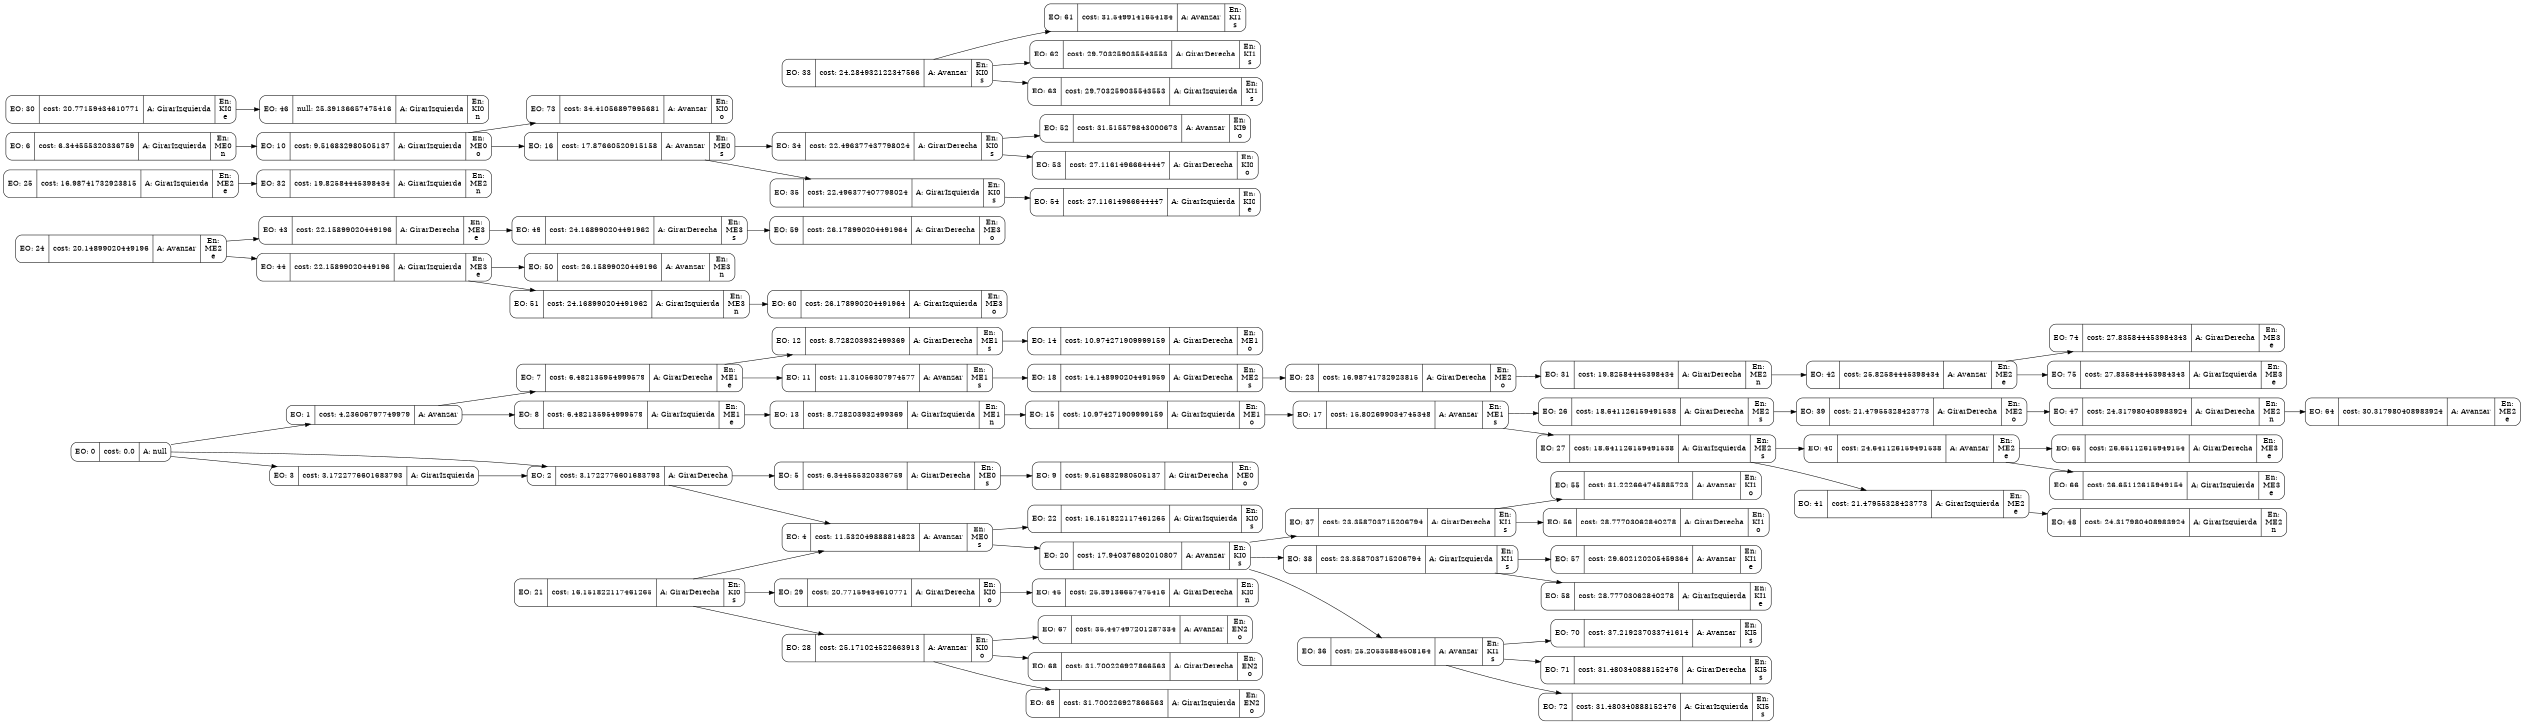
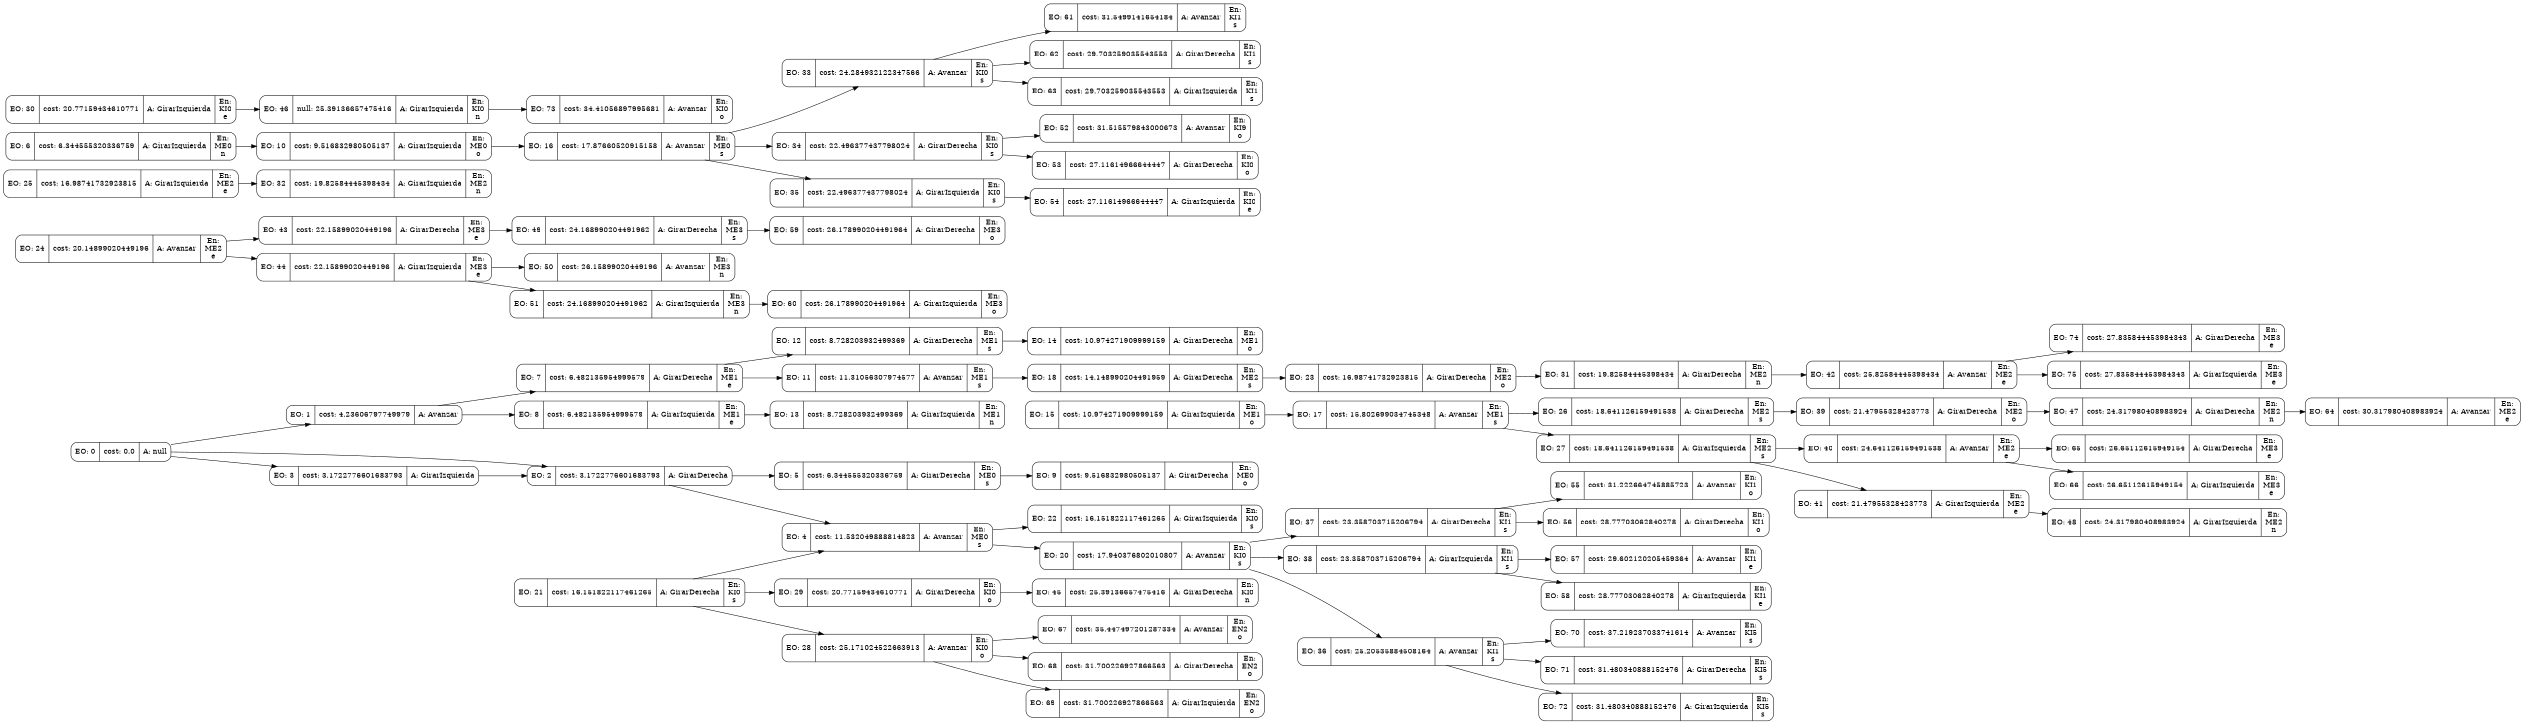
none -> (792, 114)
(499, 128) -> (505, 109)
(858, 193) -> (858, 193)
(1012, 415) -> none
